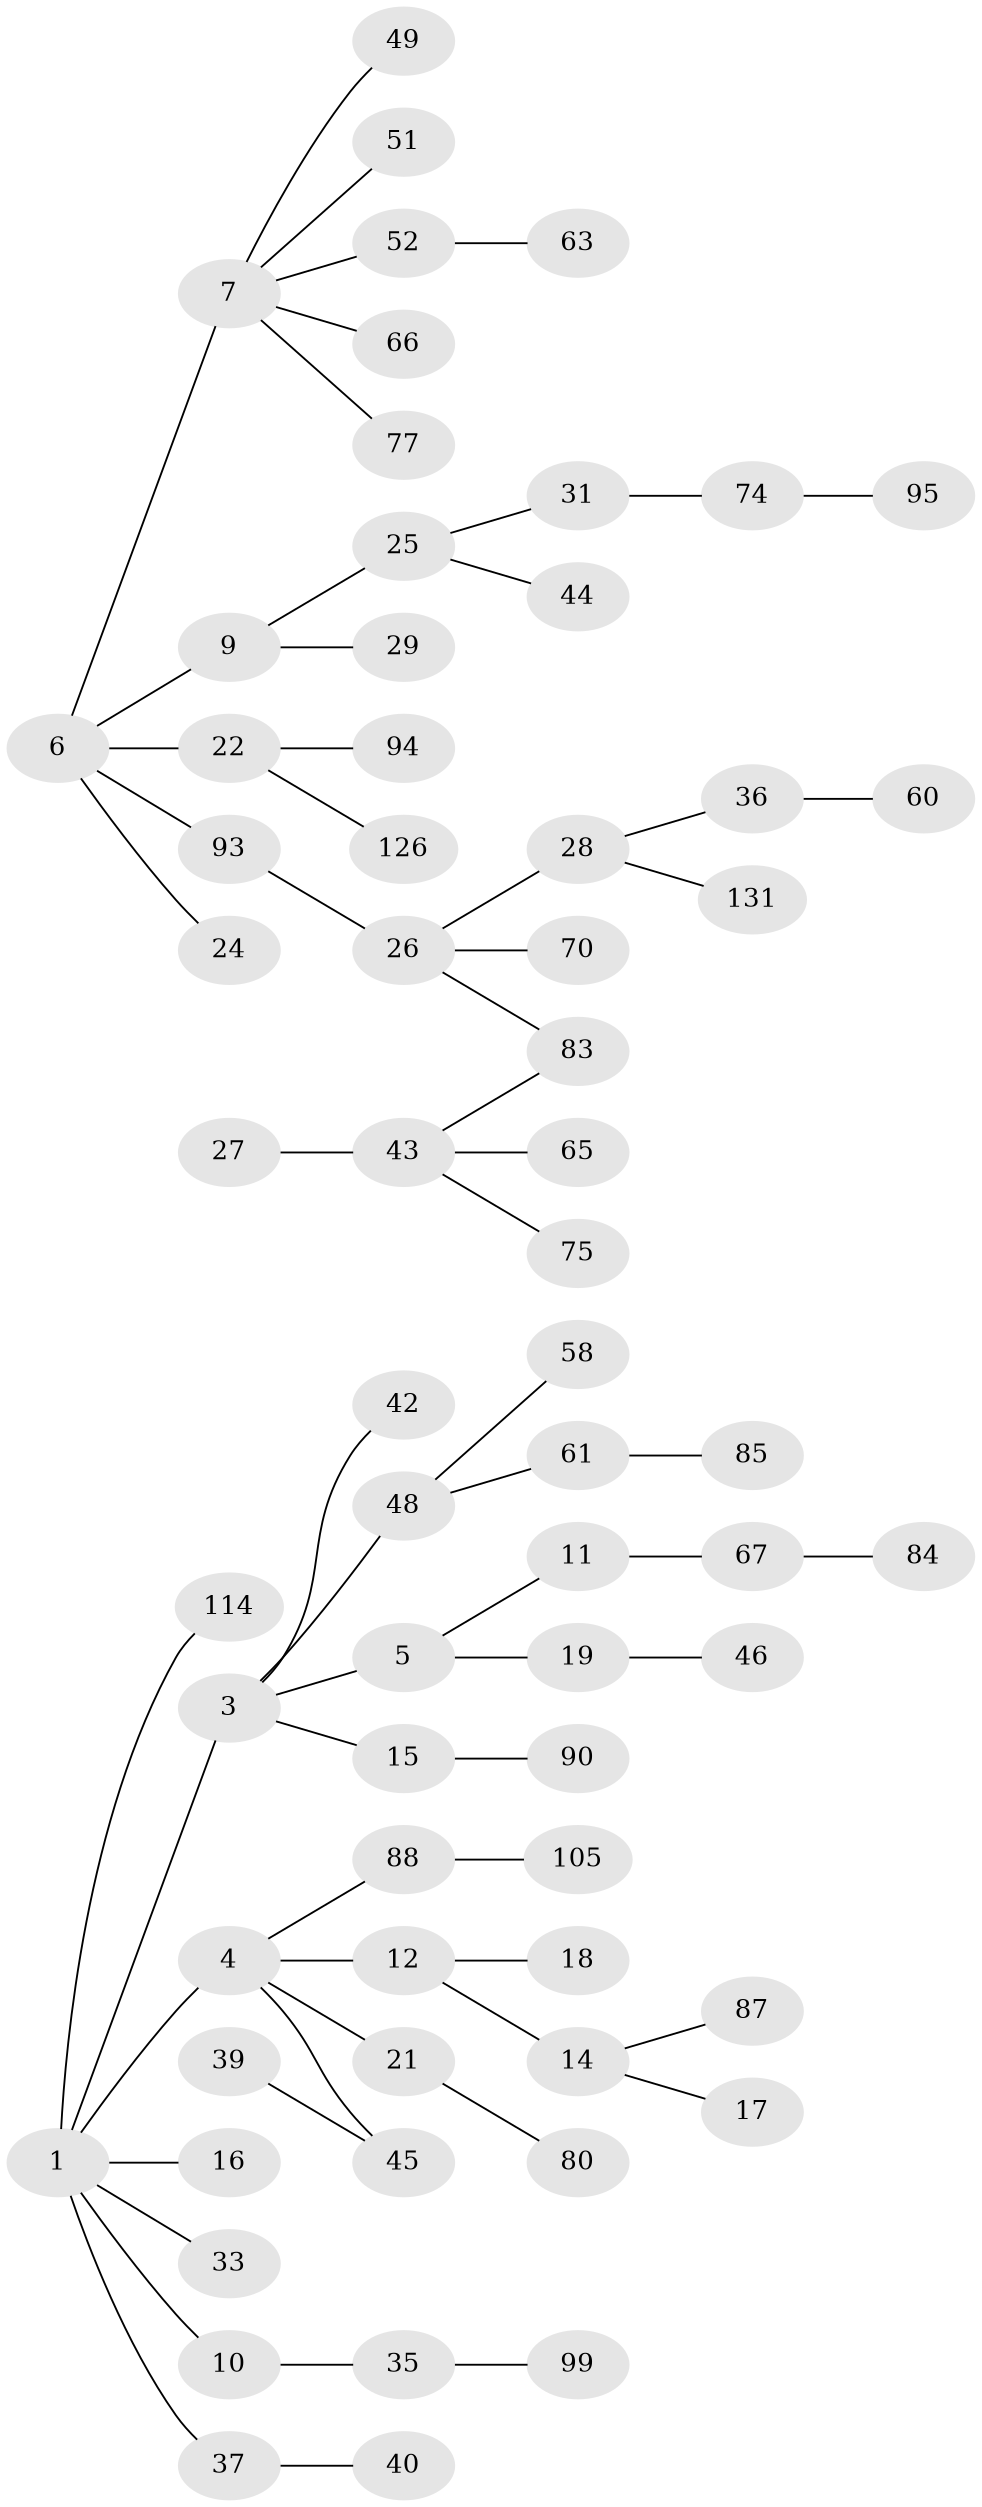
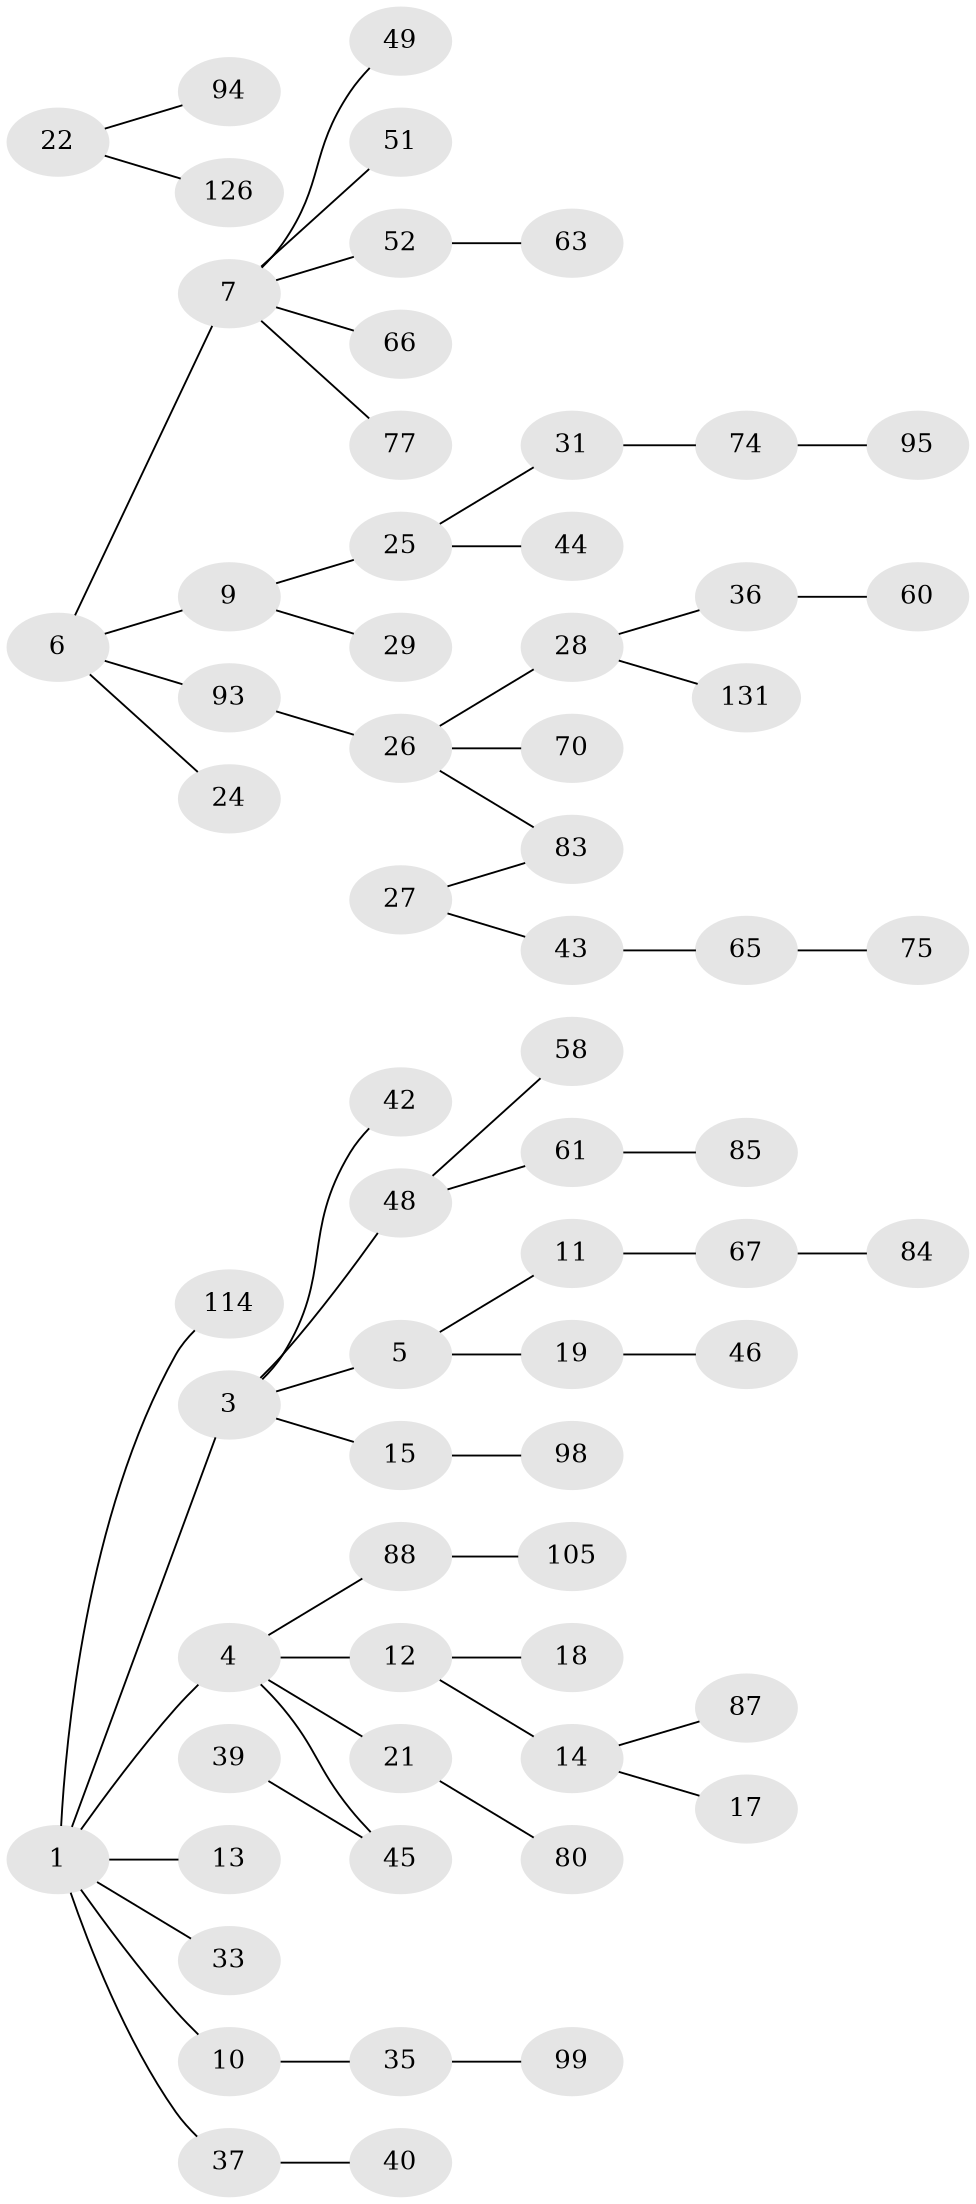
(144, 748) -> none
(491, 1102) -> (486, 875)
(491, 1203) -> (832, 950)
(578, 1759) -> (572, 1456)
(229, 2163) -> (229, 1860)
